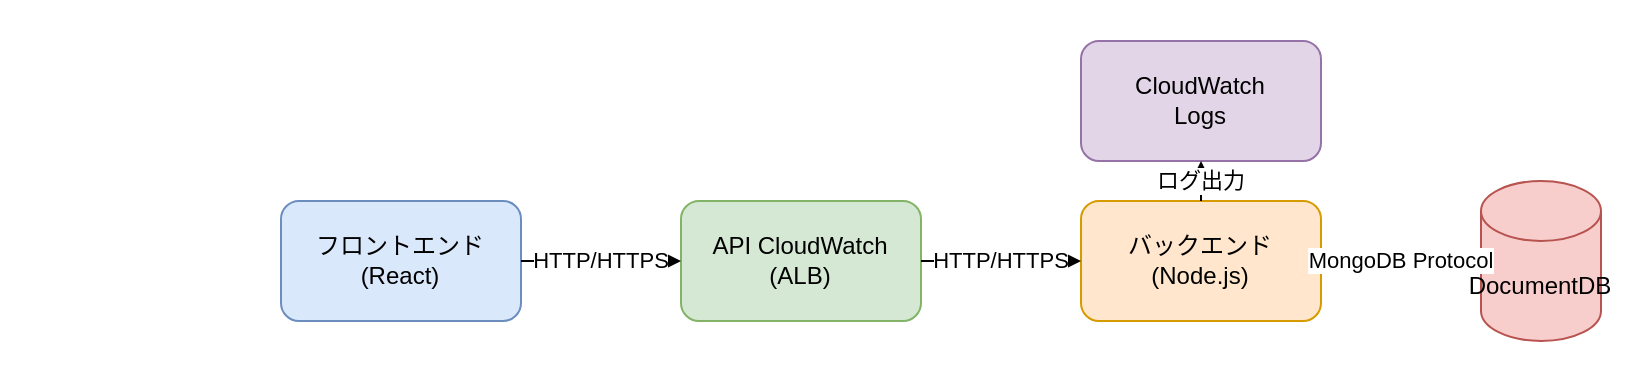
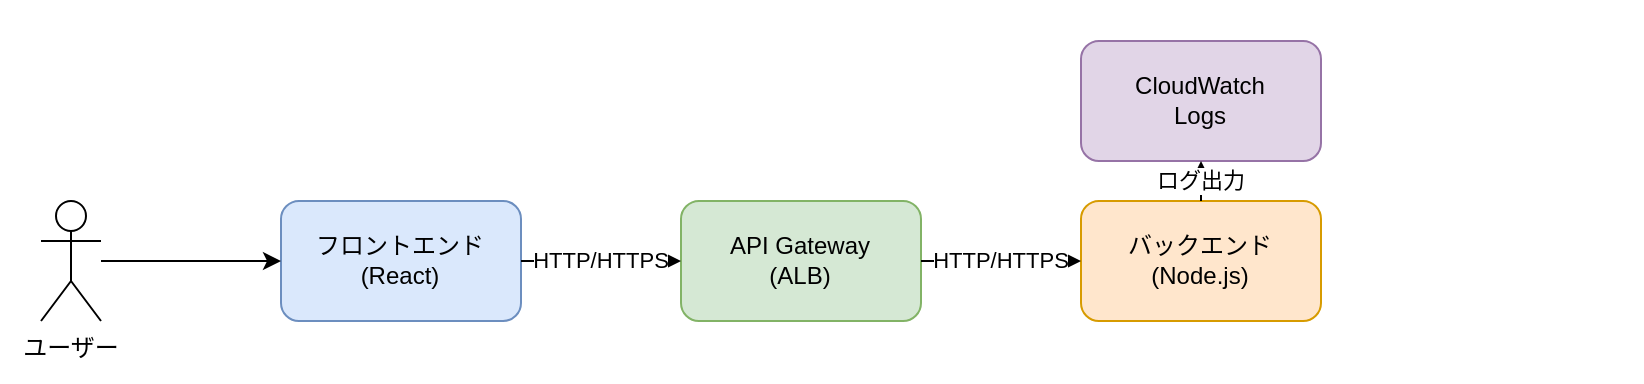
none -> (71, 261)
none -> (184, 261)
(801, 261) -> (801, 261)
(1394, 261) -> none
(1541, 261) -> none
